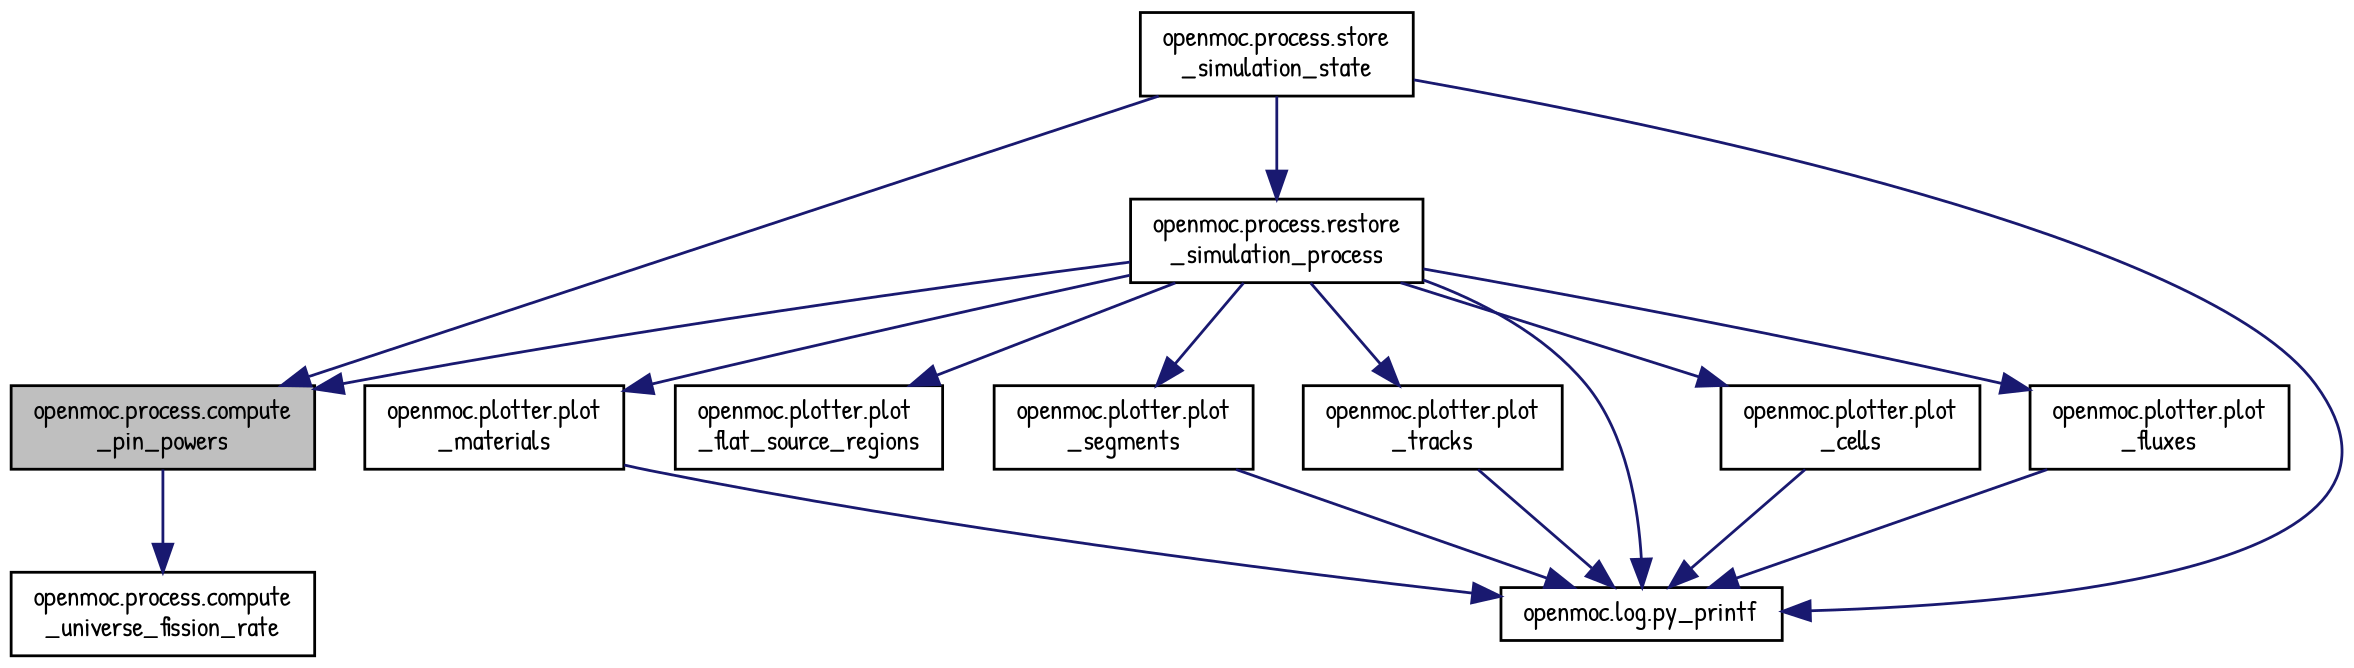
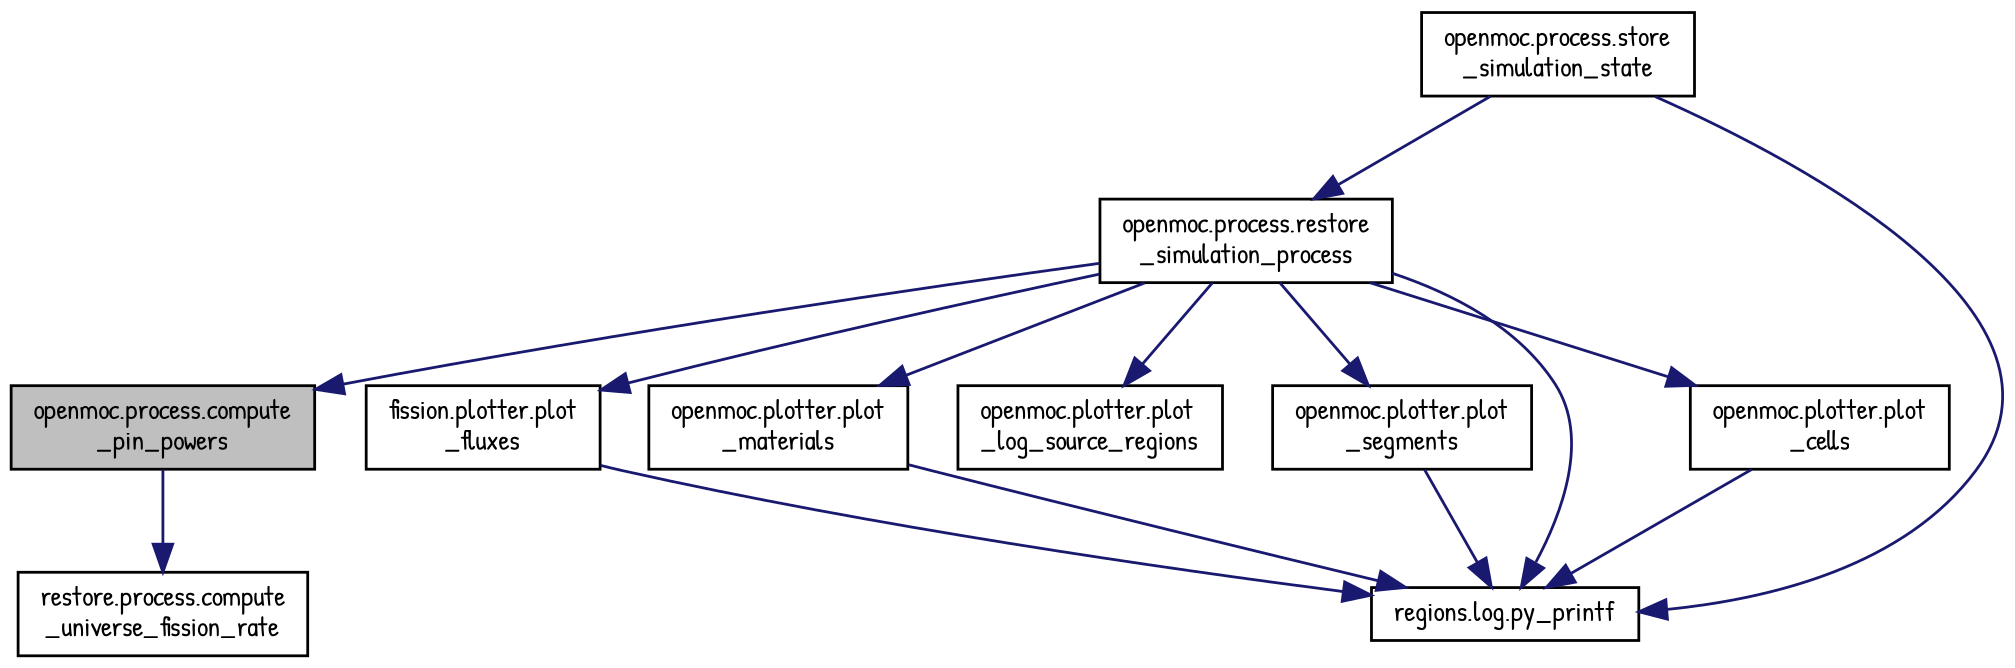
(734, 236) -> none
(809, 427) -> (1090, 427)
(1433, 427) -> none
(2160, 427) -> (483, 427)
(163, 614) -> (163, 614)
(1642, 614) -> (1505, 614)
